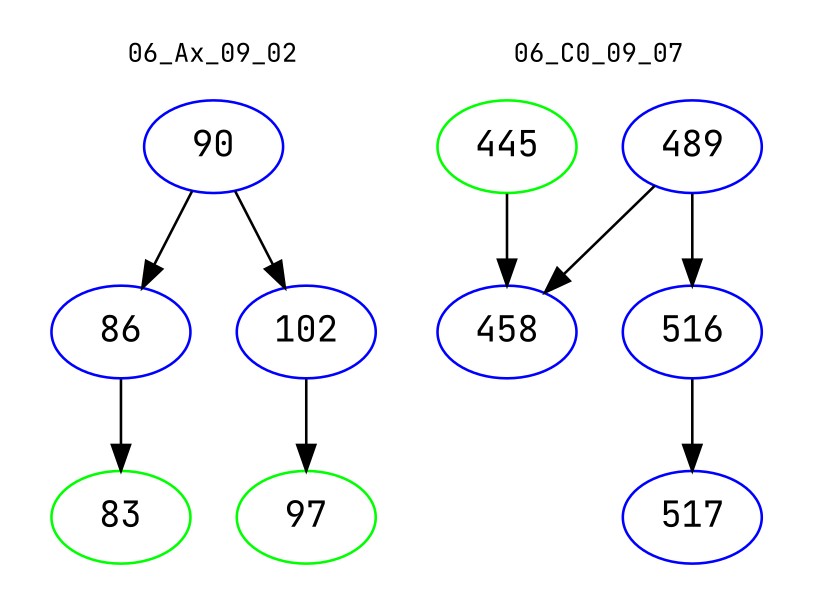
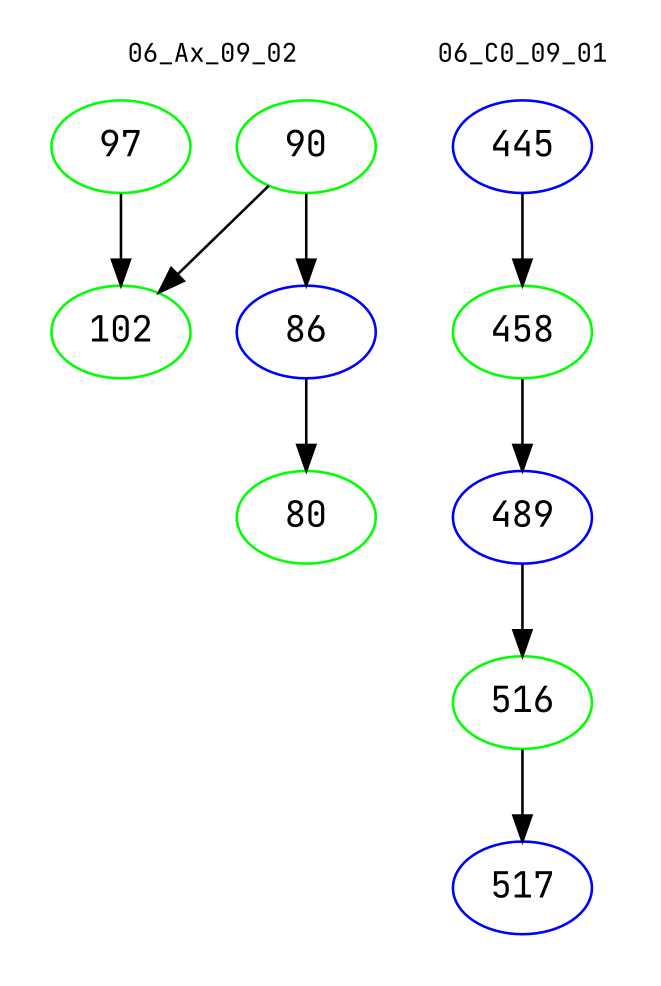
(600, 55) -> (524, 55)
(214, 147) -> (306, 147)
(507, 147) -> (522, 147)
(609, 230) -> (522, 412)
(306, 332) -> (121, 332)
(507, 332) -> (522, 332)
(692, 332) -> (522, 703)
(306, 412) -> (121, 227)
(121, 517) -> (306, 517)
